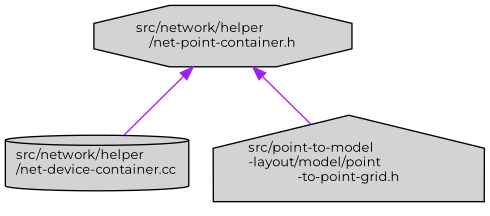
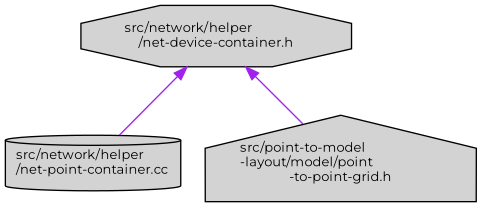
(223, 36) -> (216, 36)
(97, 163) -> (93, 163)
